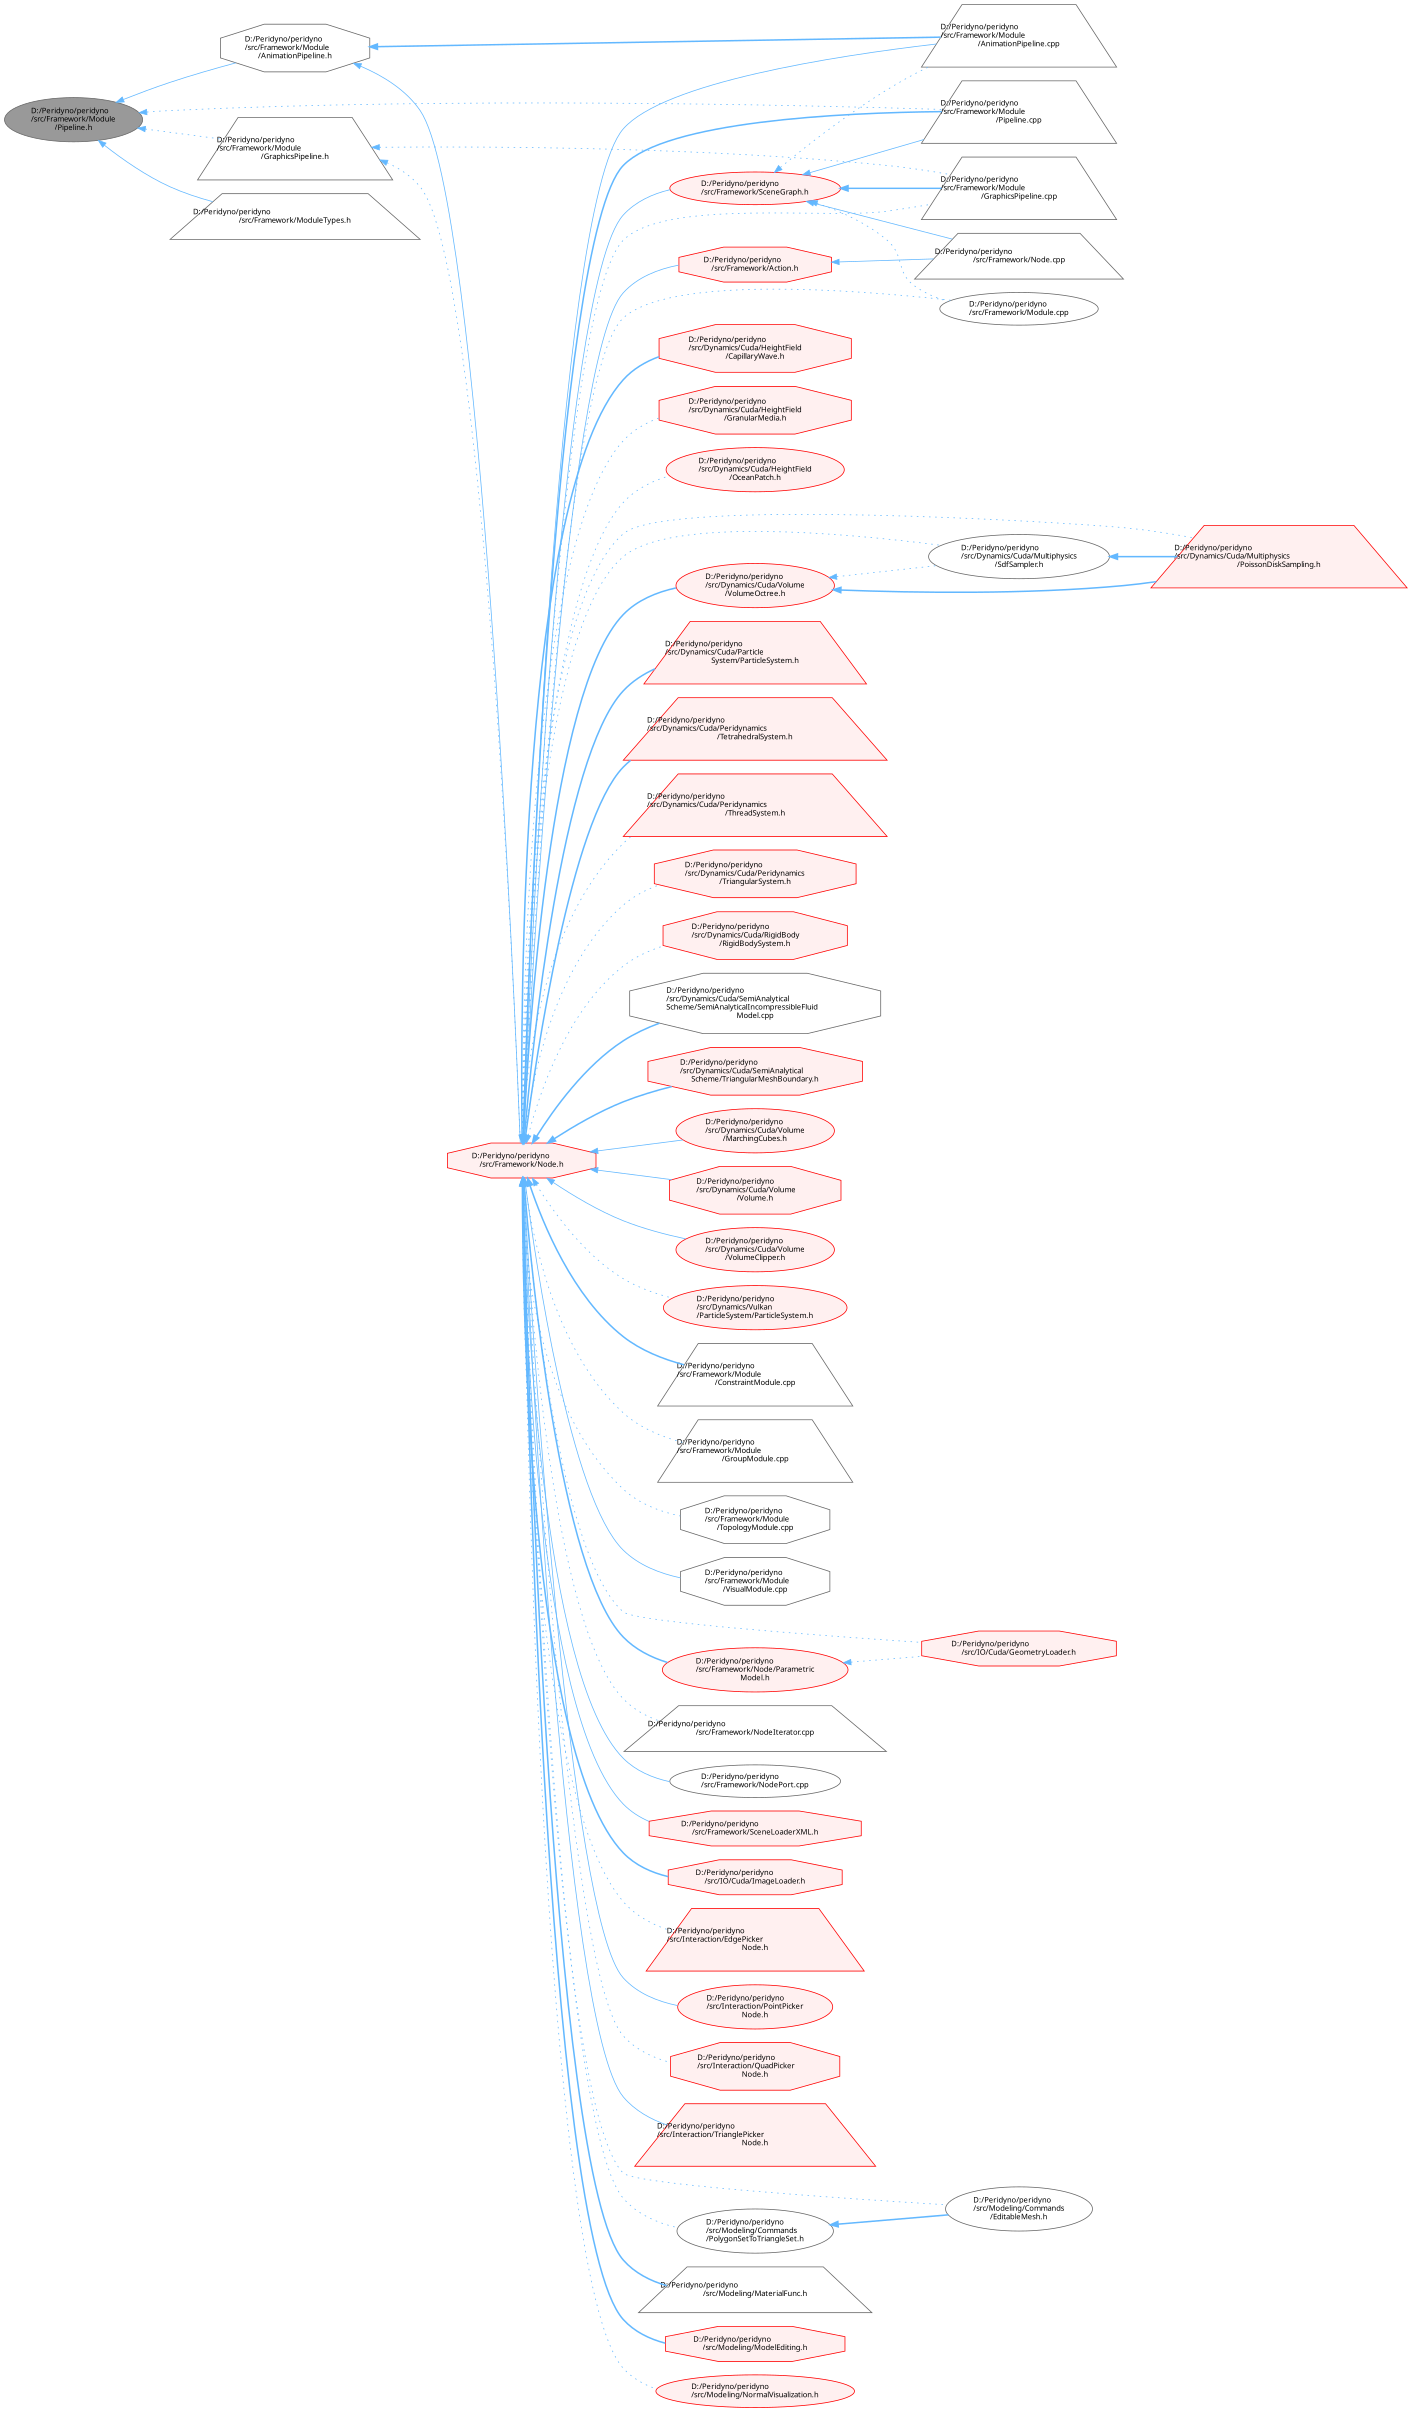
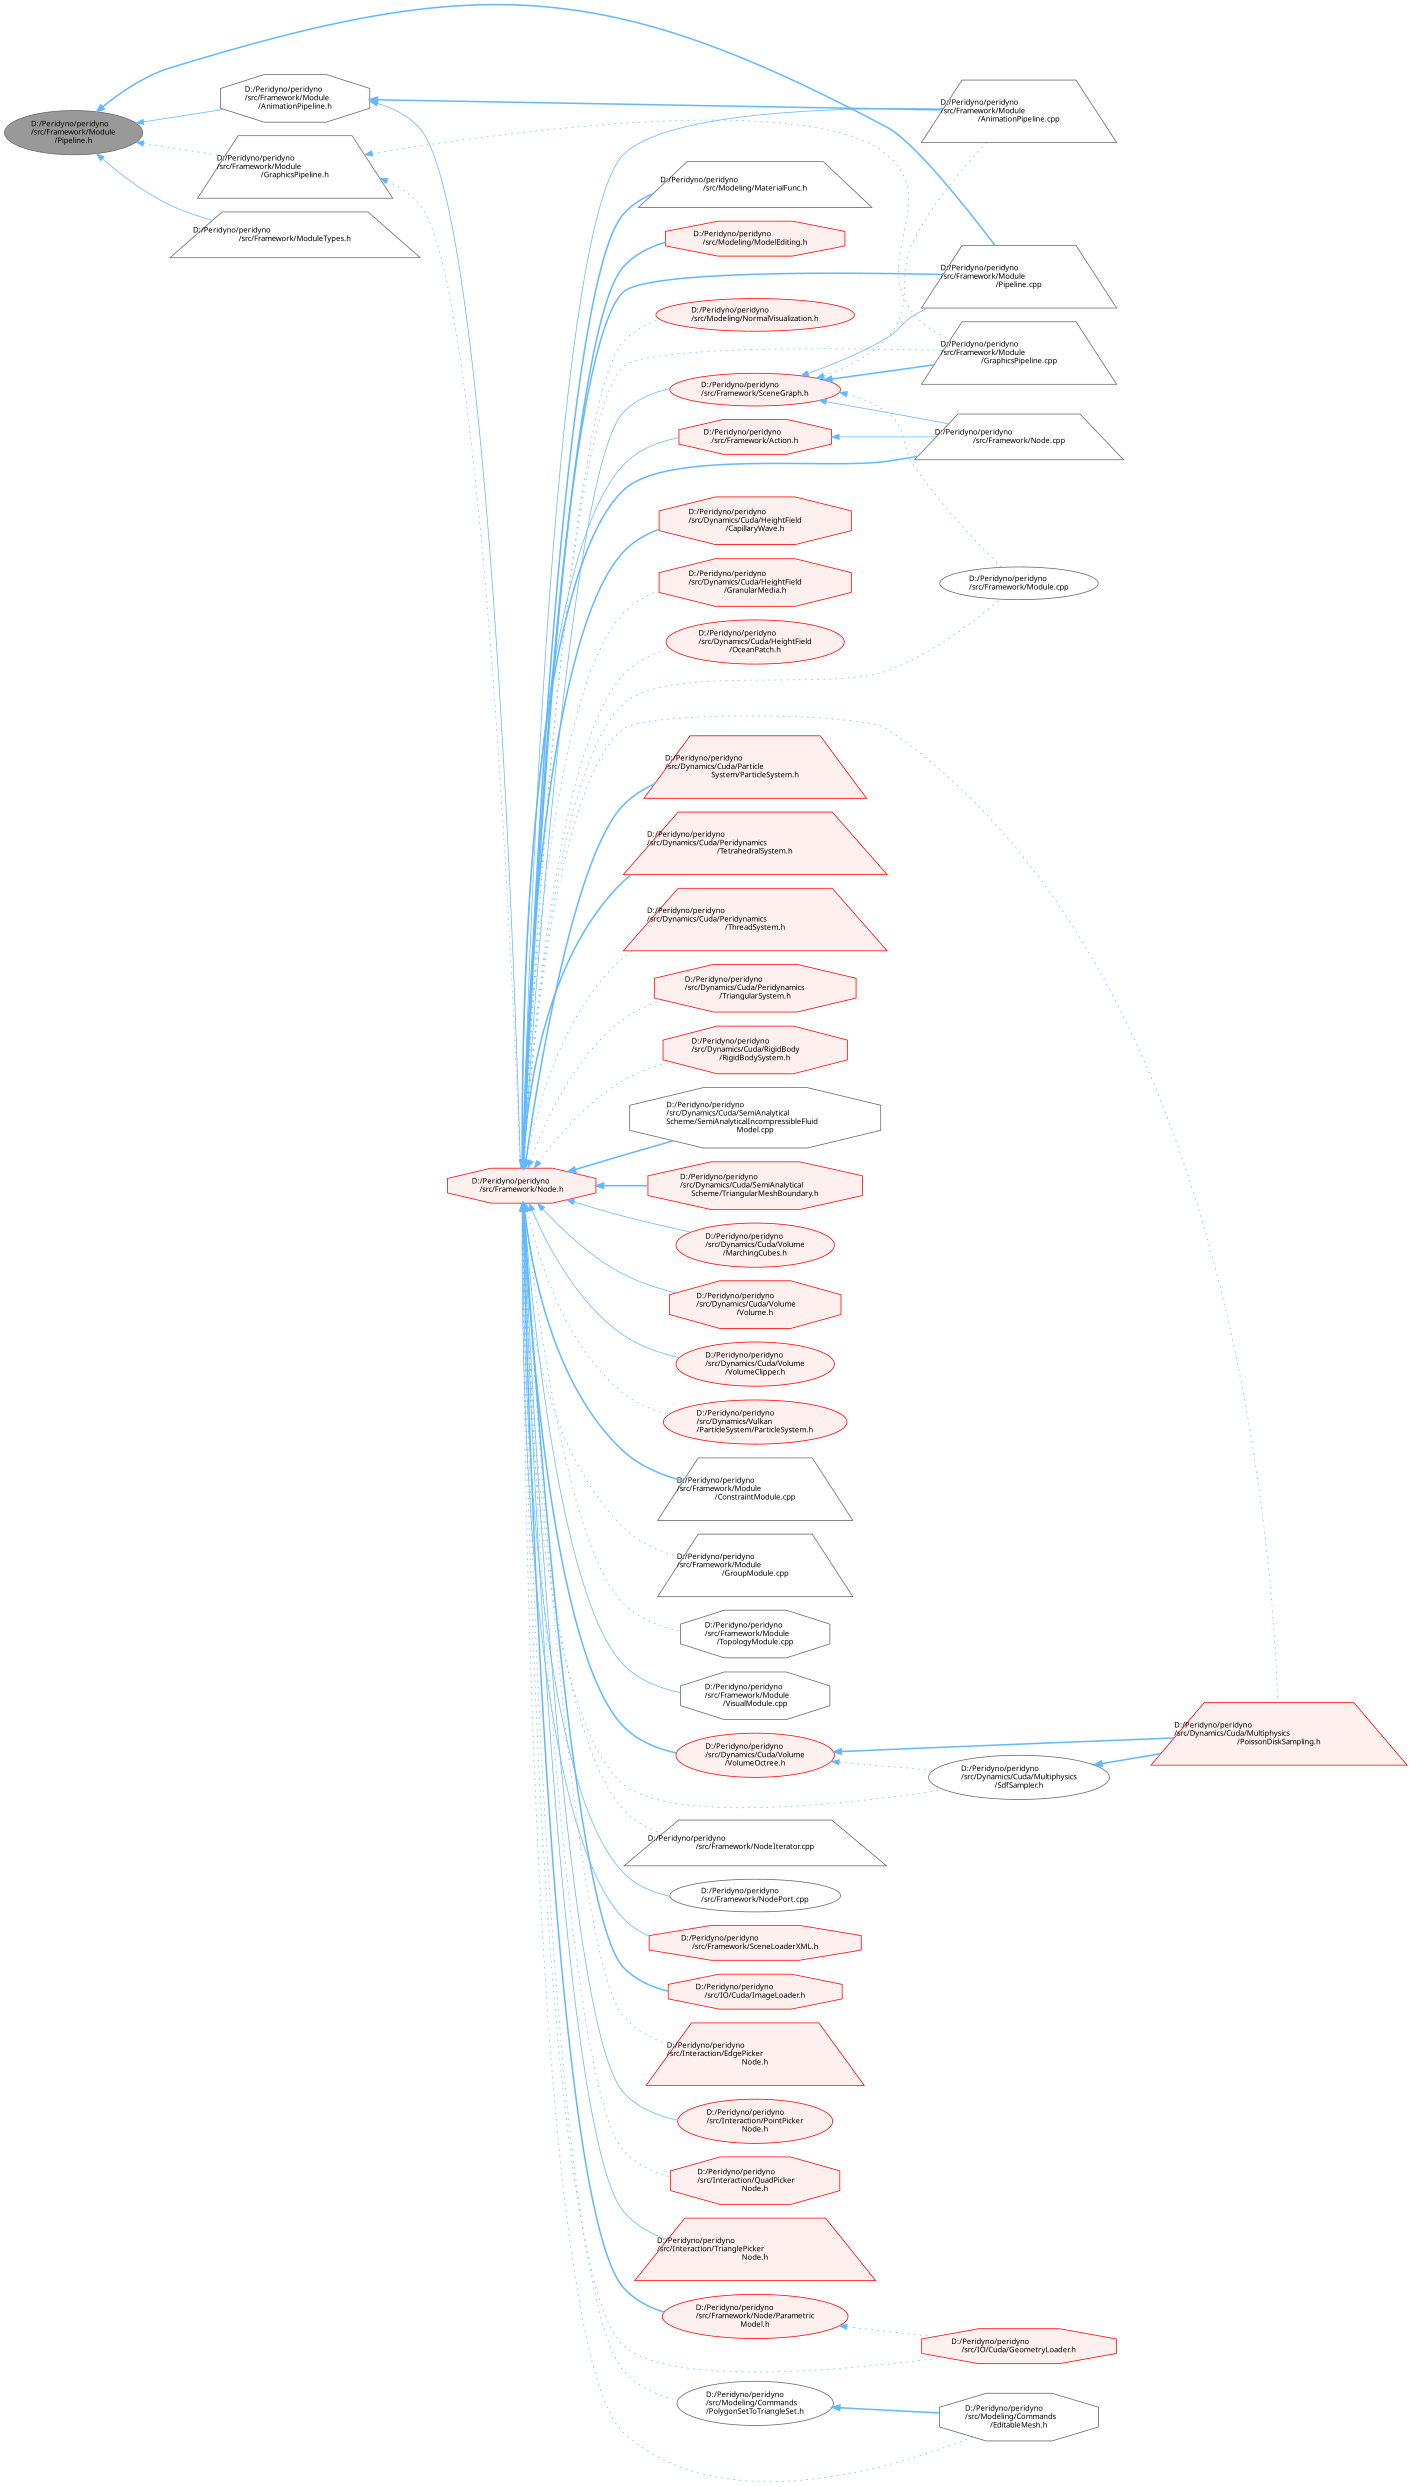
(545, 103) -> (577, 12)
none -> (599, 529)
(1019, 2209) -> (1019, 2417)
